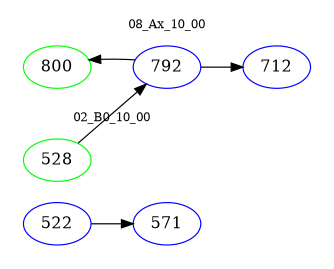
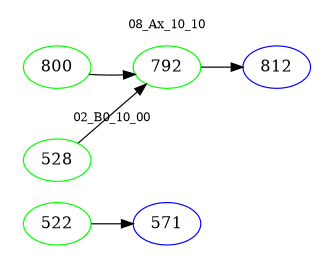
(167, 25) -> (167, 25)
(118, 59) -> (106, 75)
(167, 67) -> (167, 67)
(277, 67) -> (277, 67)
(57, 224) -> (57, 224)
